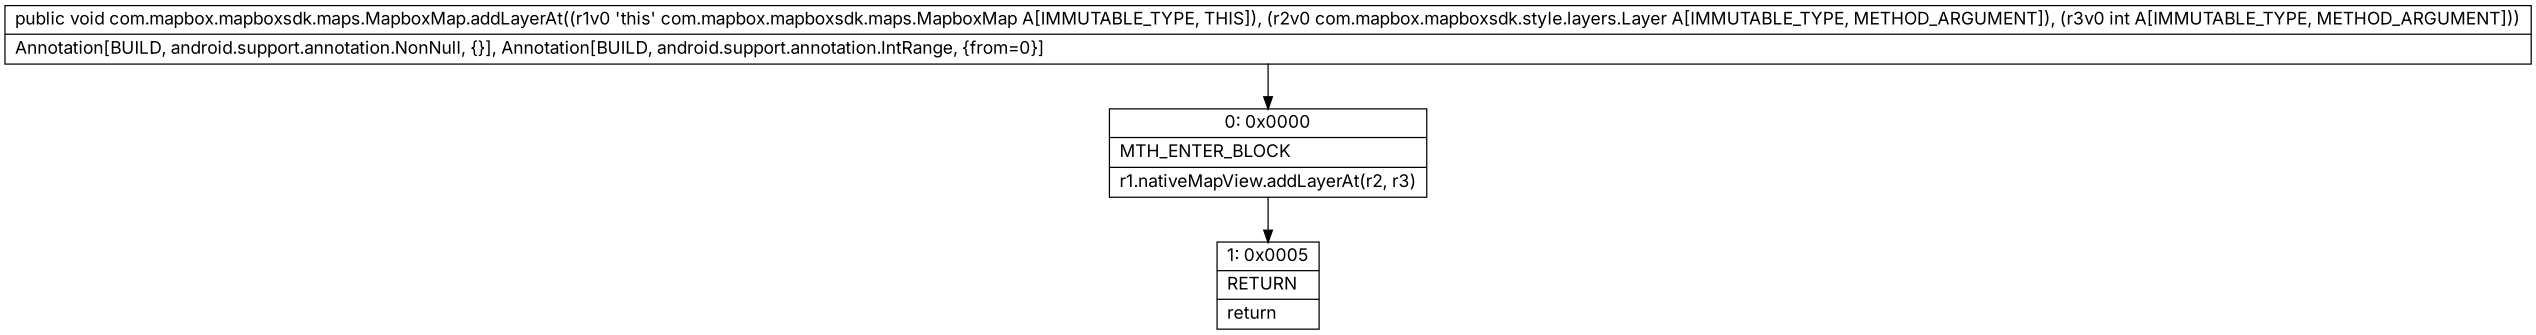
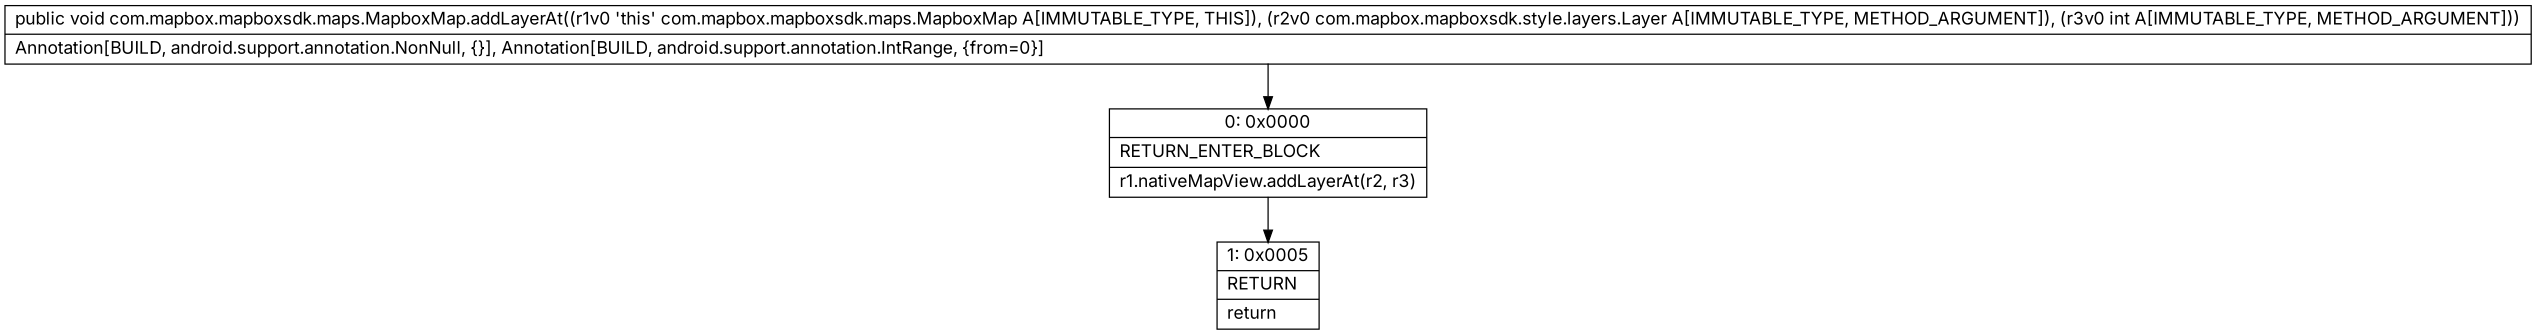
(1206, 152) -> (1221, 152)
